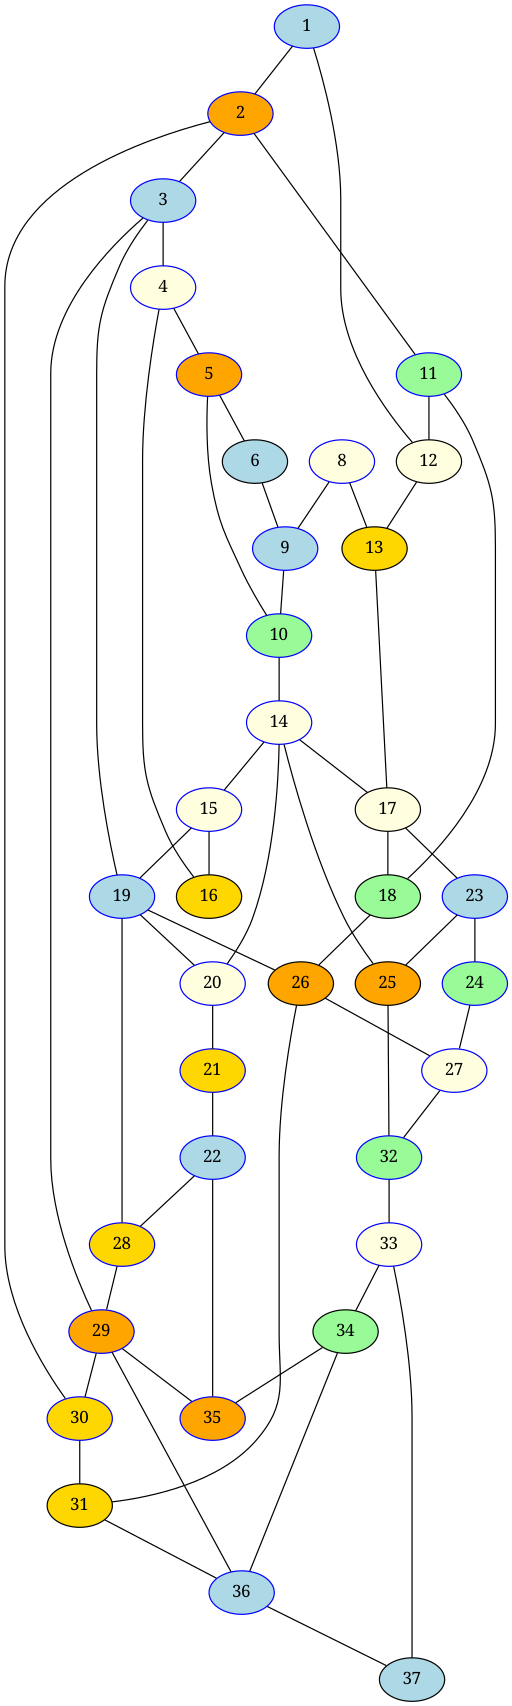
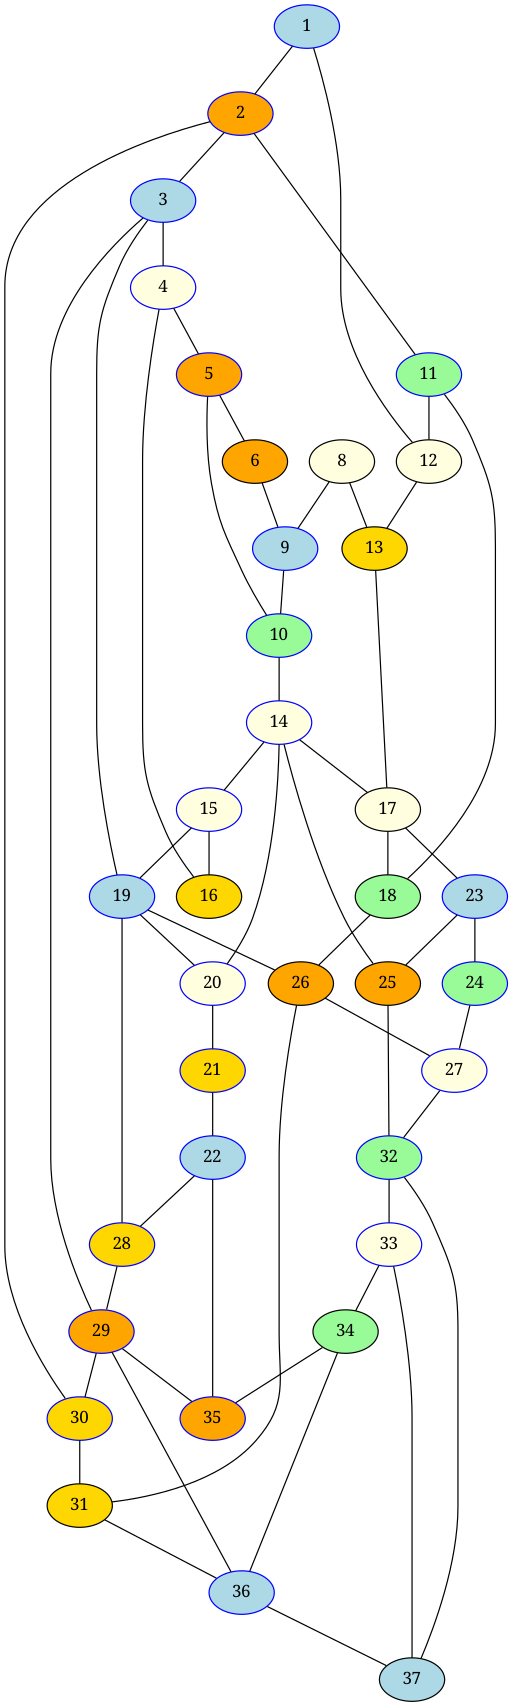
(255, 462) -> (255, 462)
(342, 462) -> (342, 462)
none -> (458, 1414)
